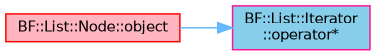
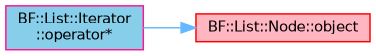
(199, 28) -> (162, 28)
